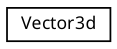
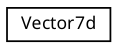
(59, 25) -> (59, 25)
